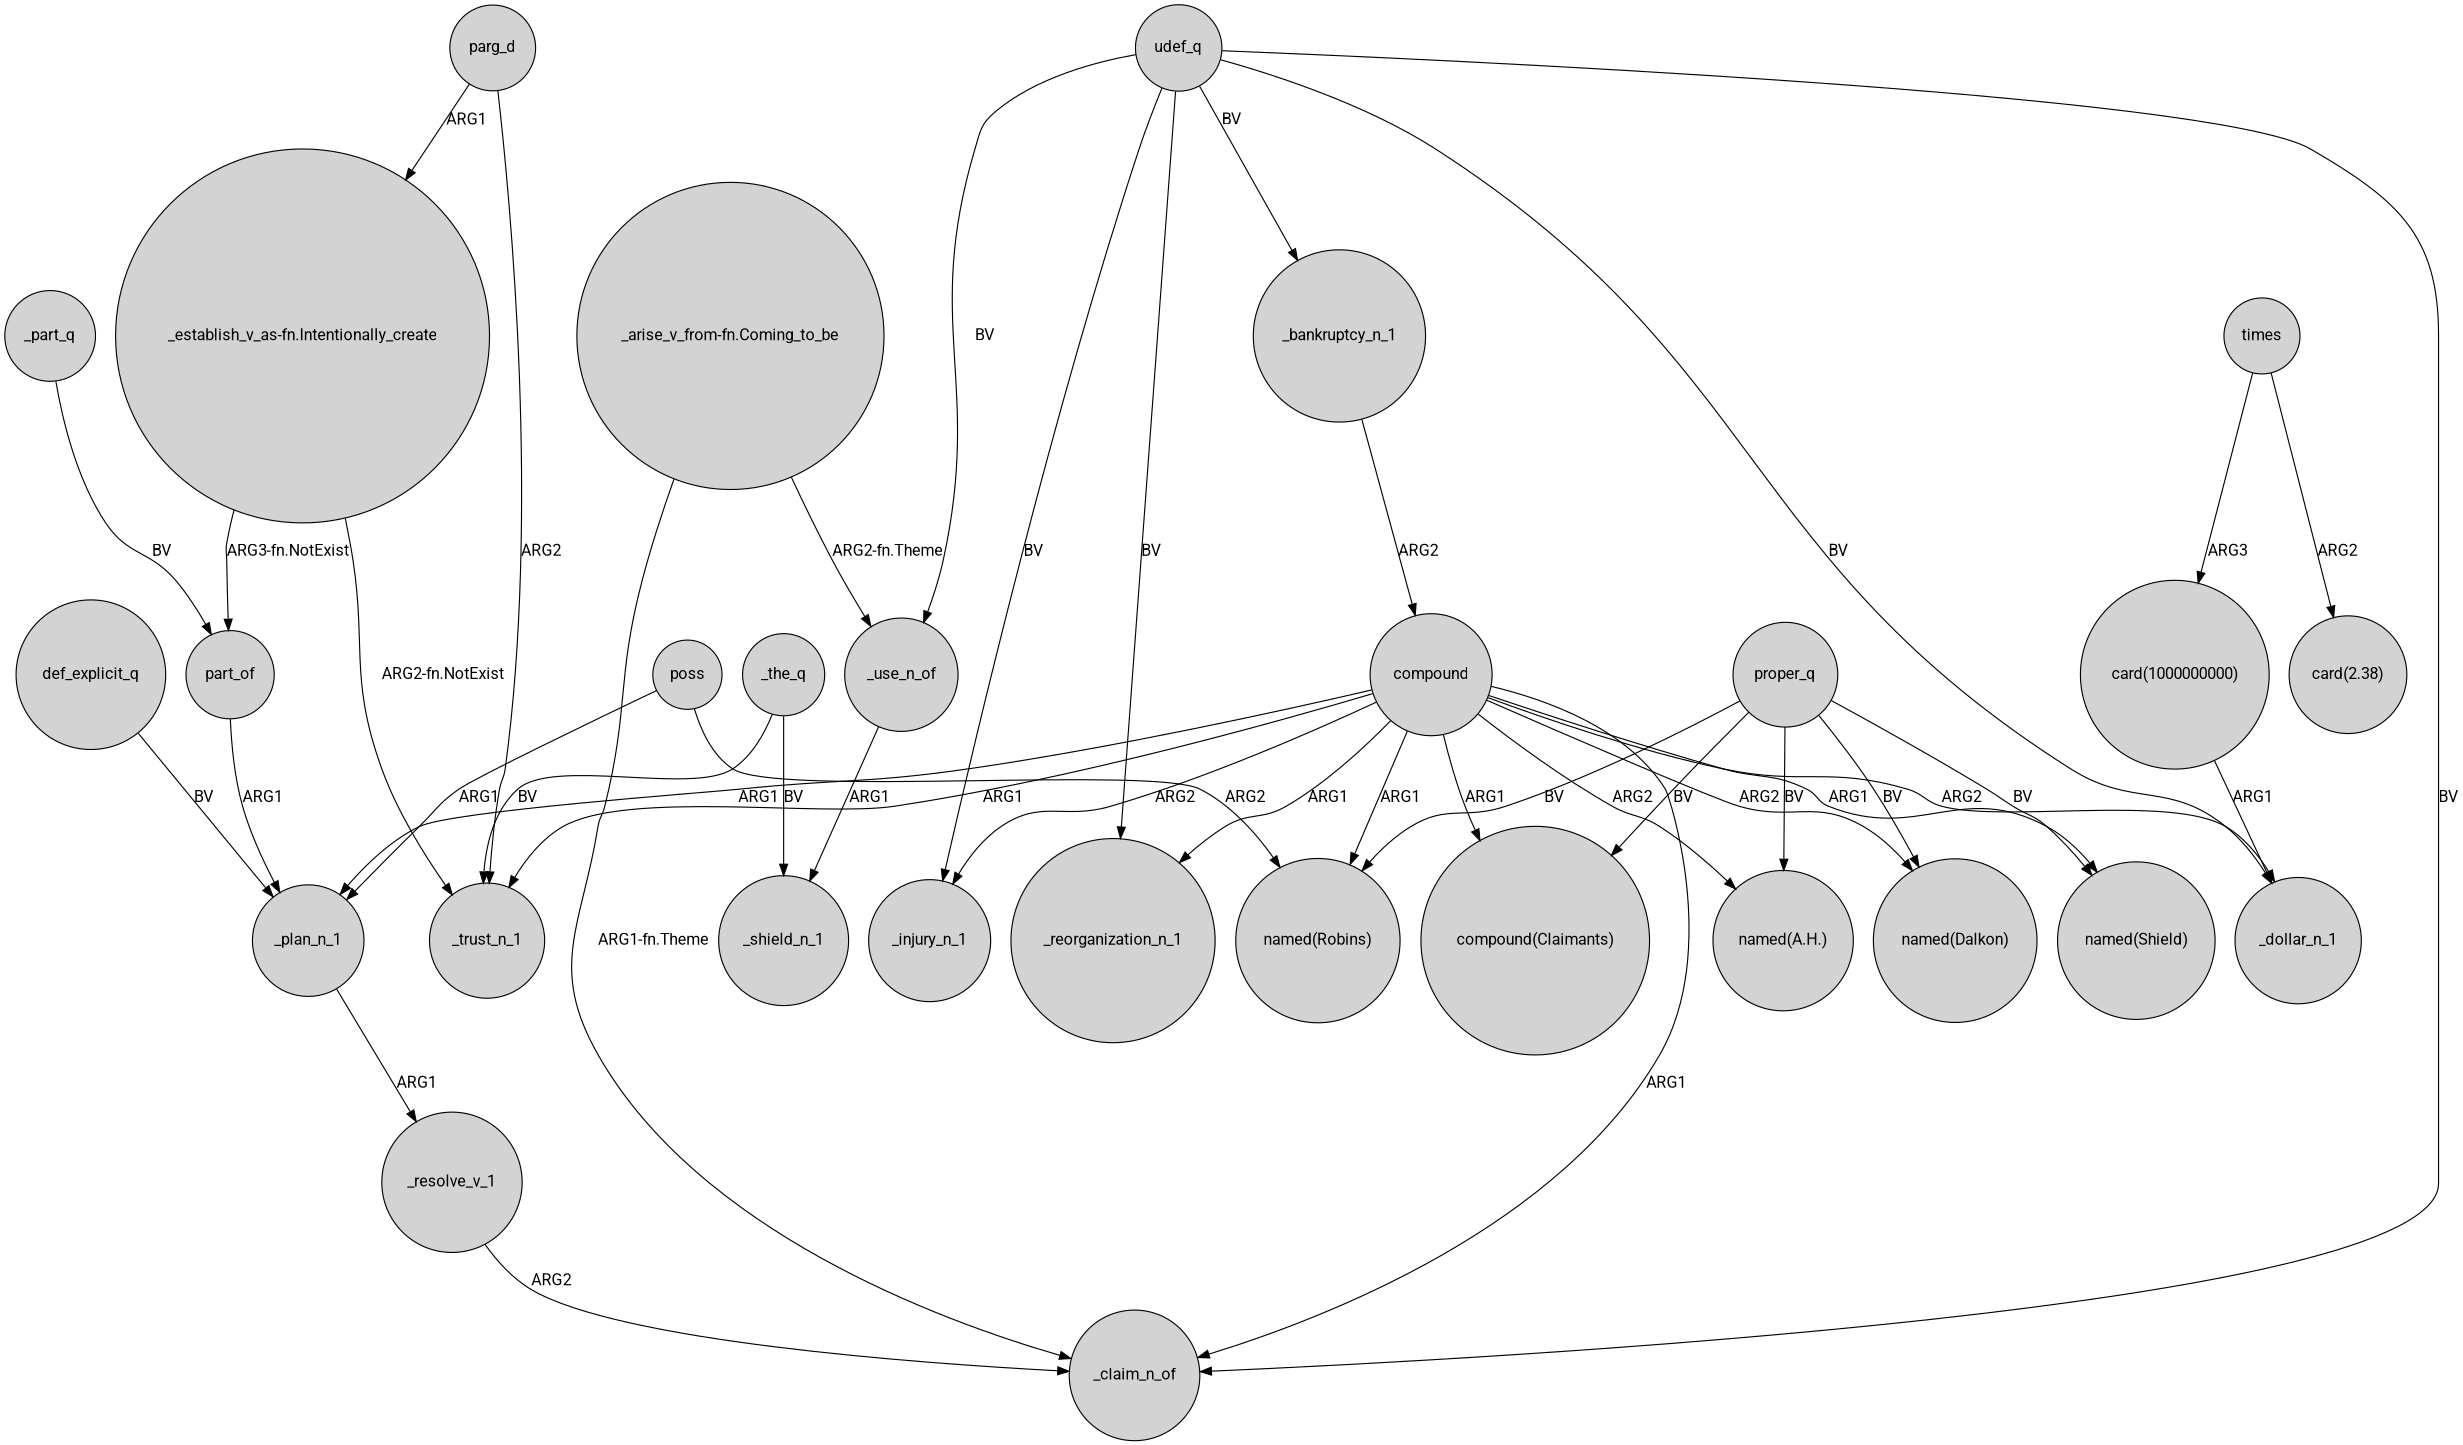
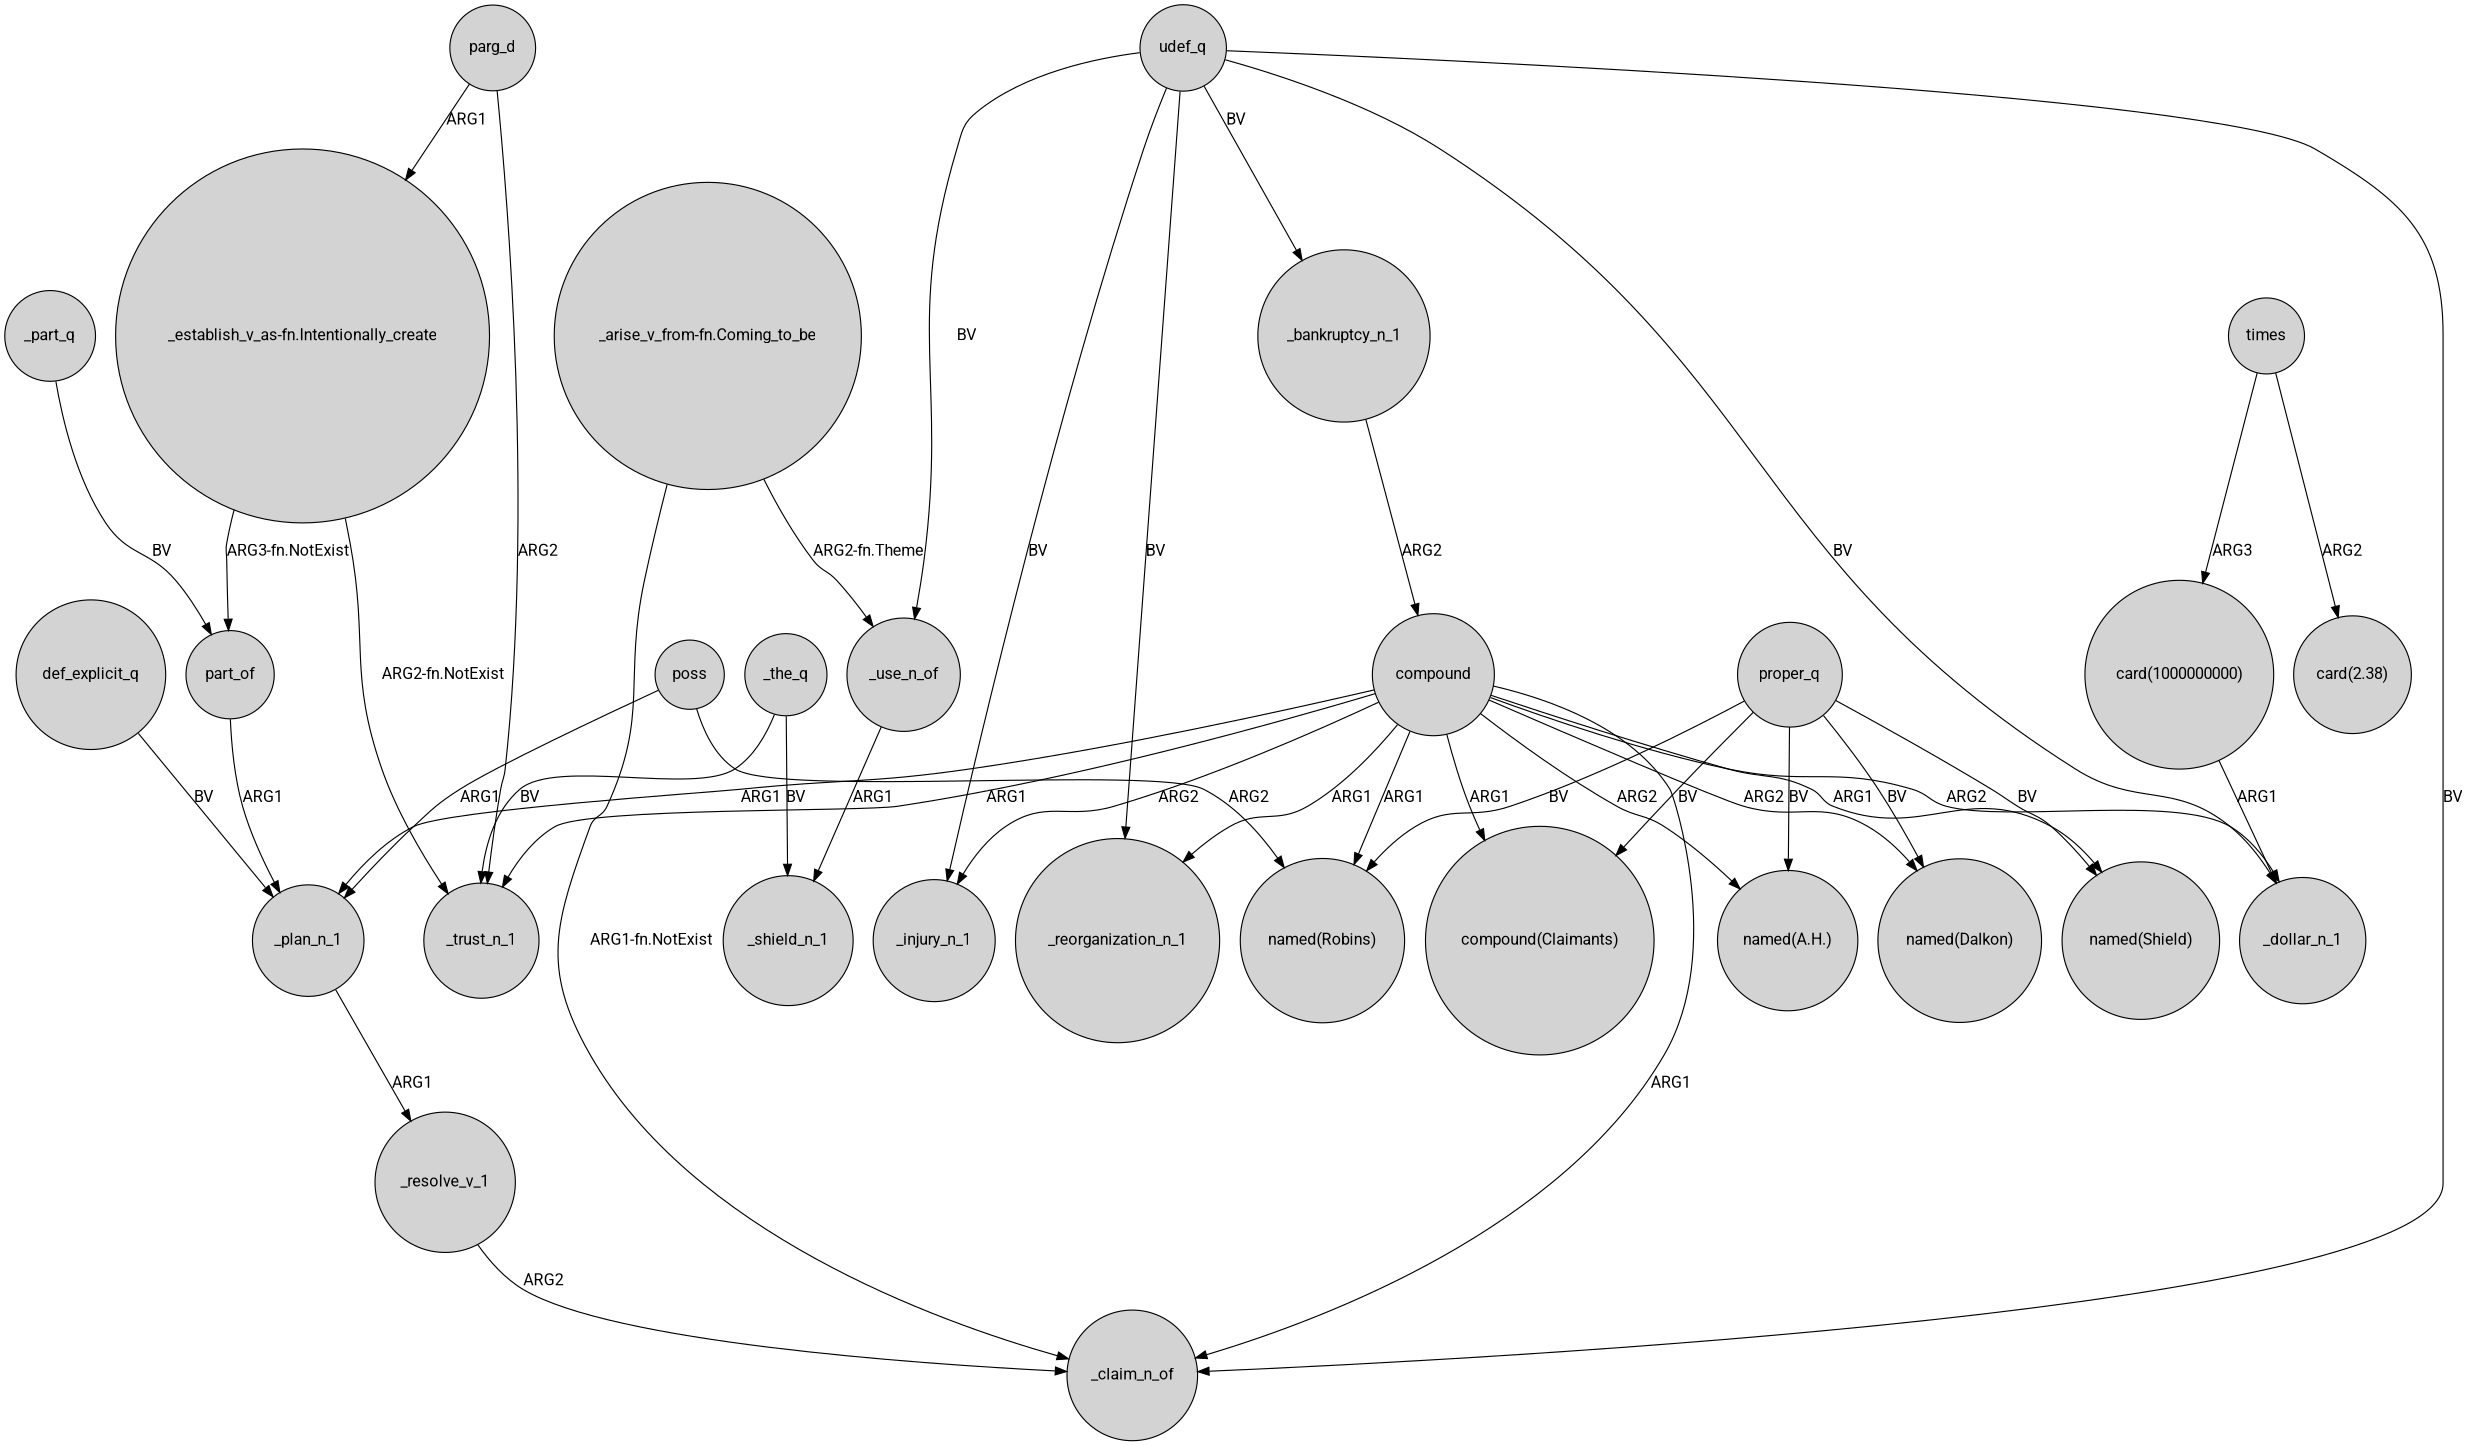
(653, 941) -> (652, 941)
